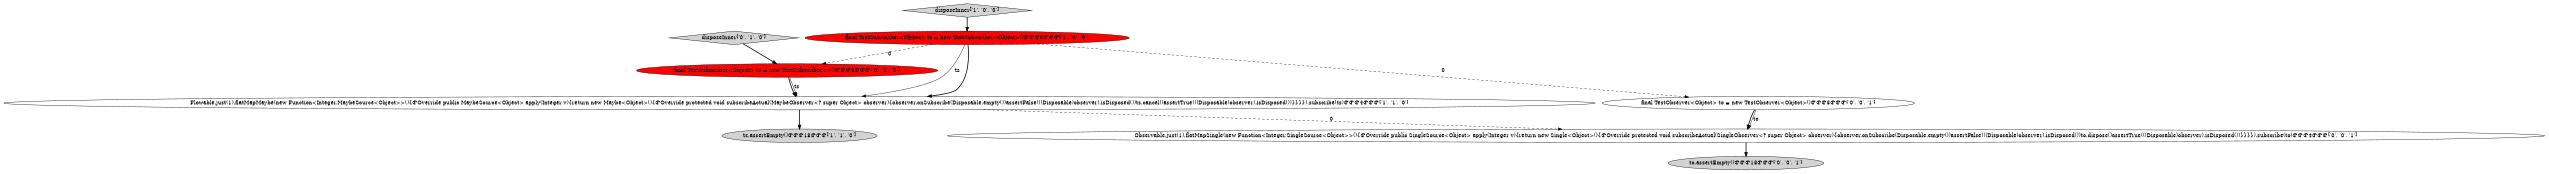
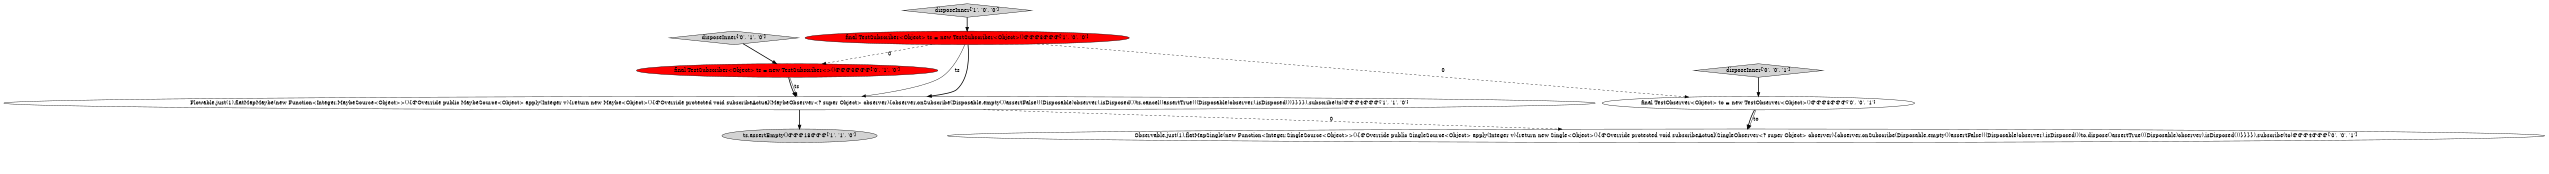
none -> (1758, 70)
(1746, 163) -> none
